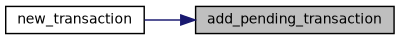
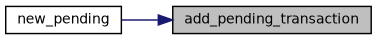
(75, 20) -> (64, 20)
